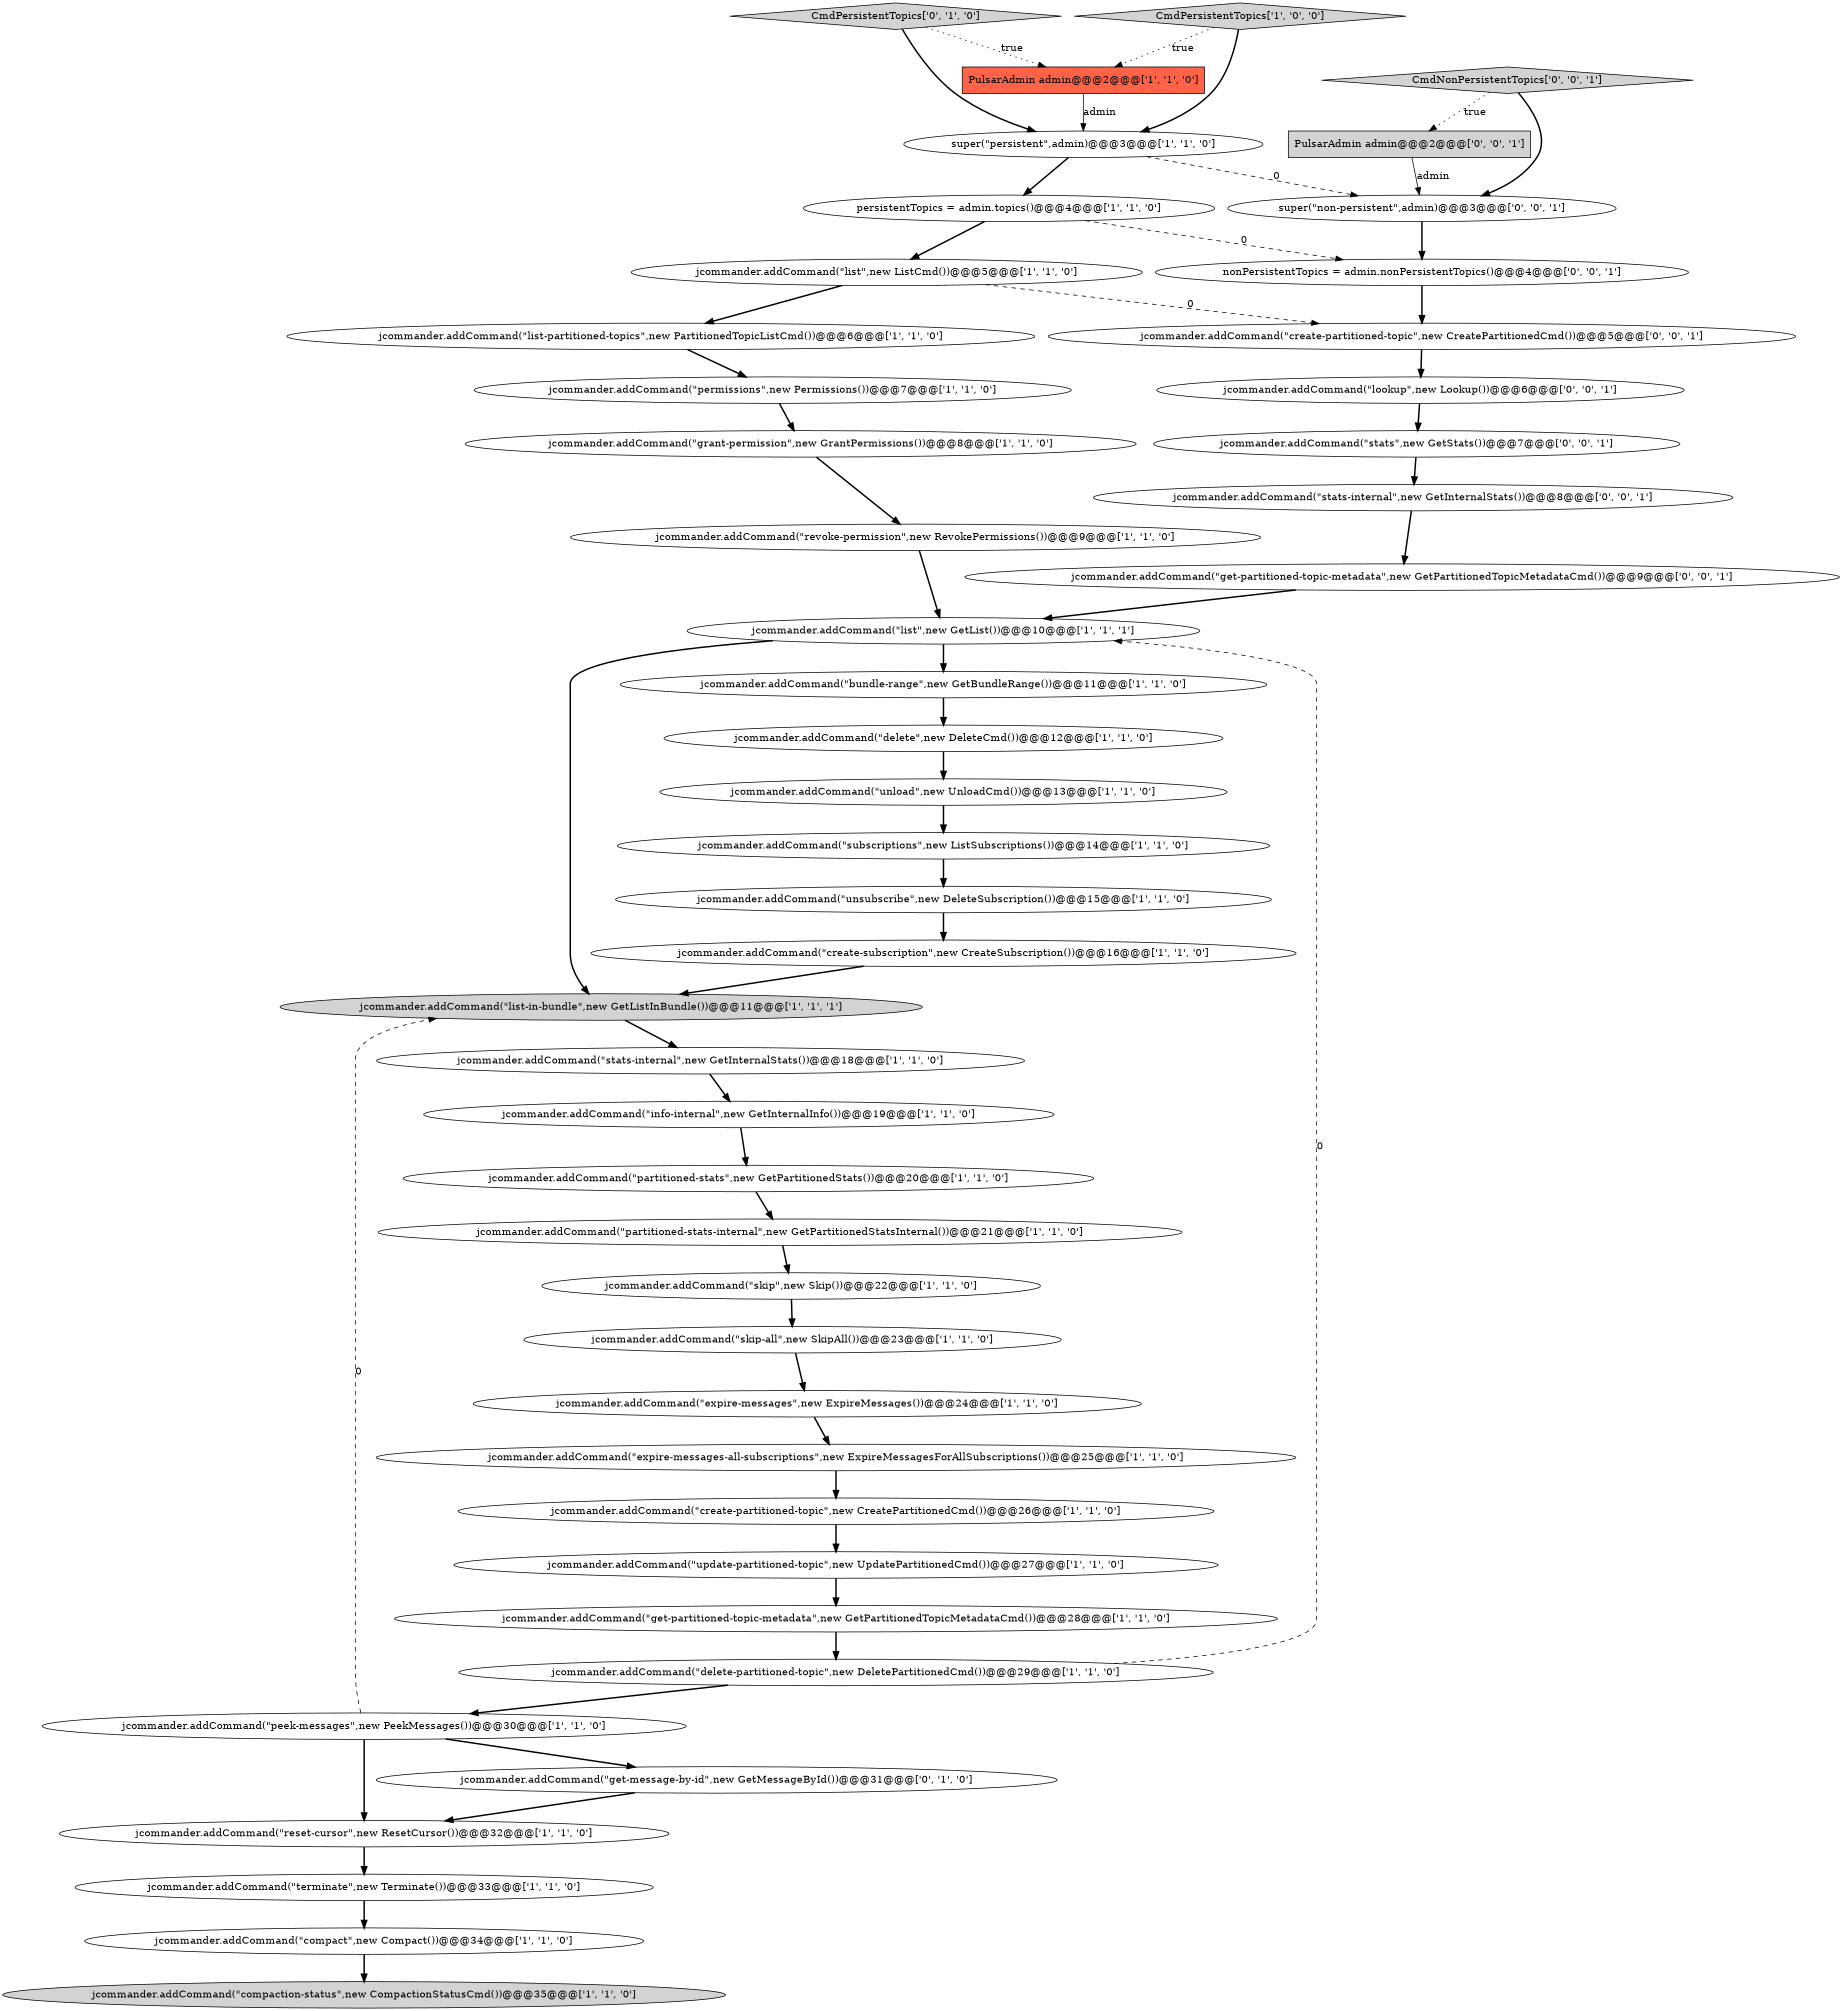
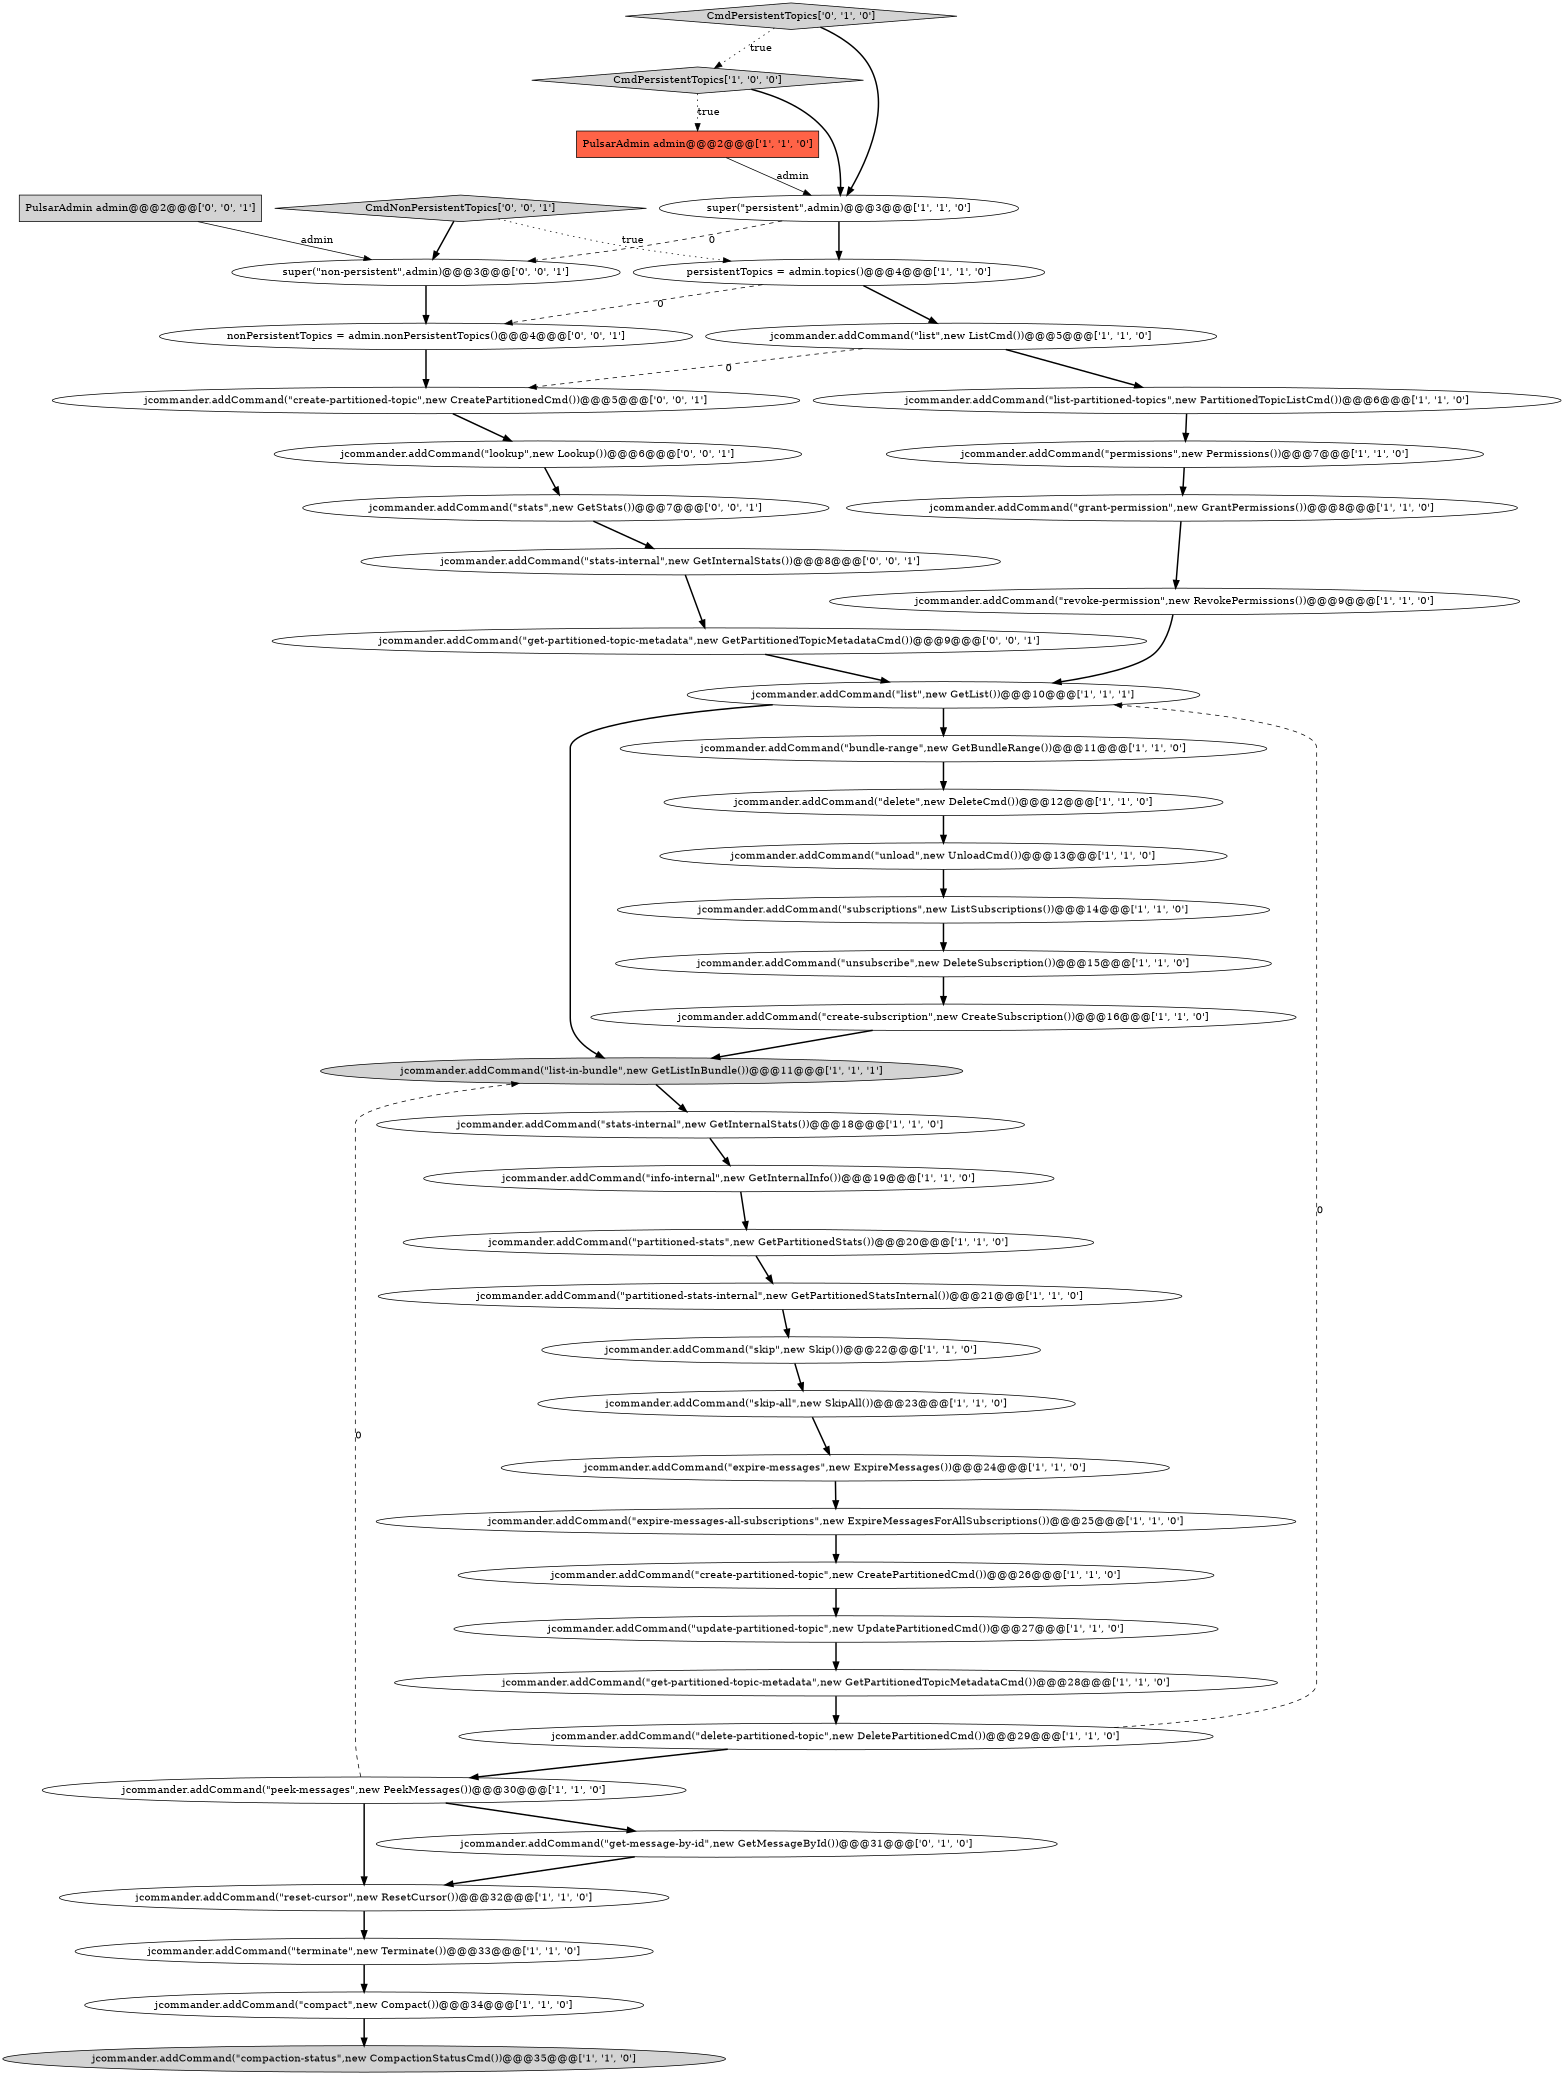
(982, 46) -> (748, 46)
(1462, 110) -> (610, 244)
